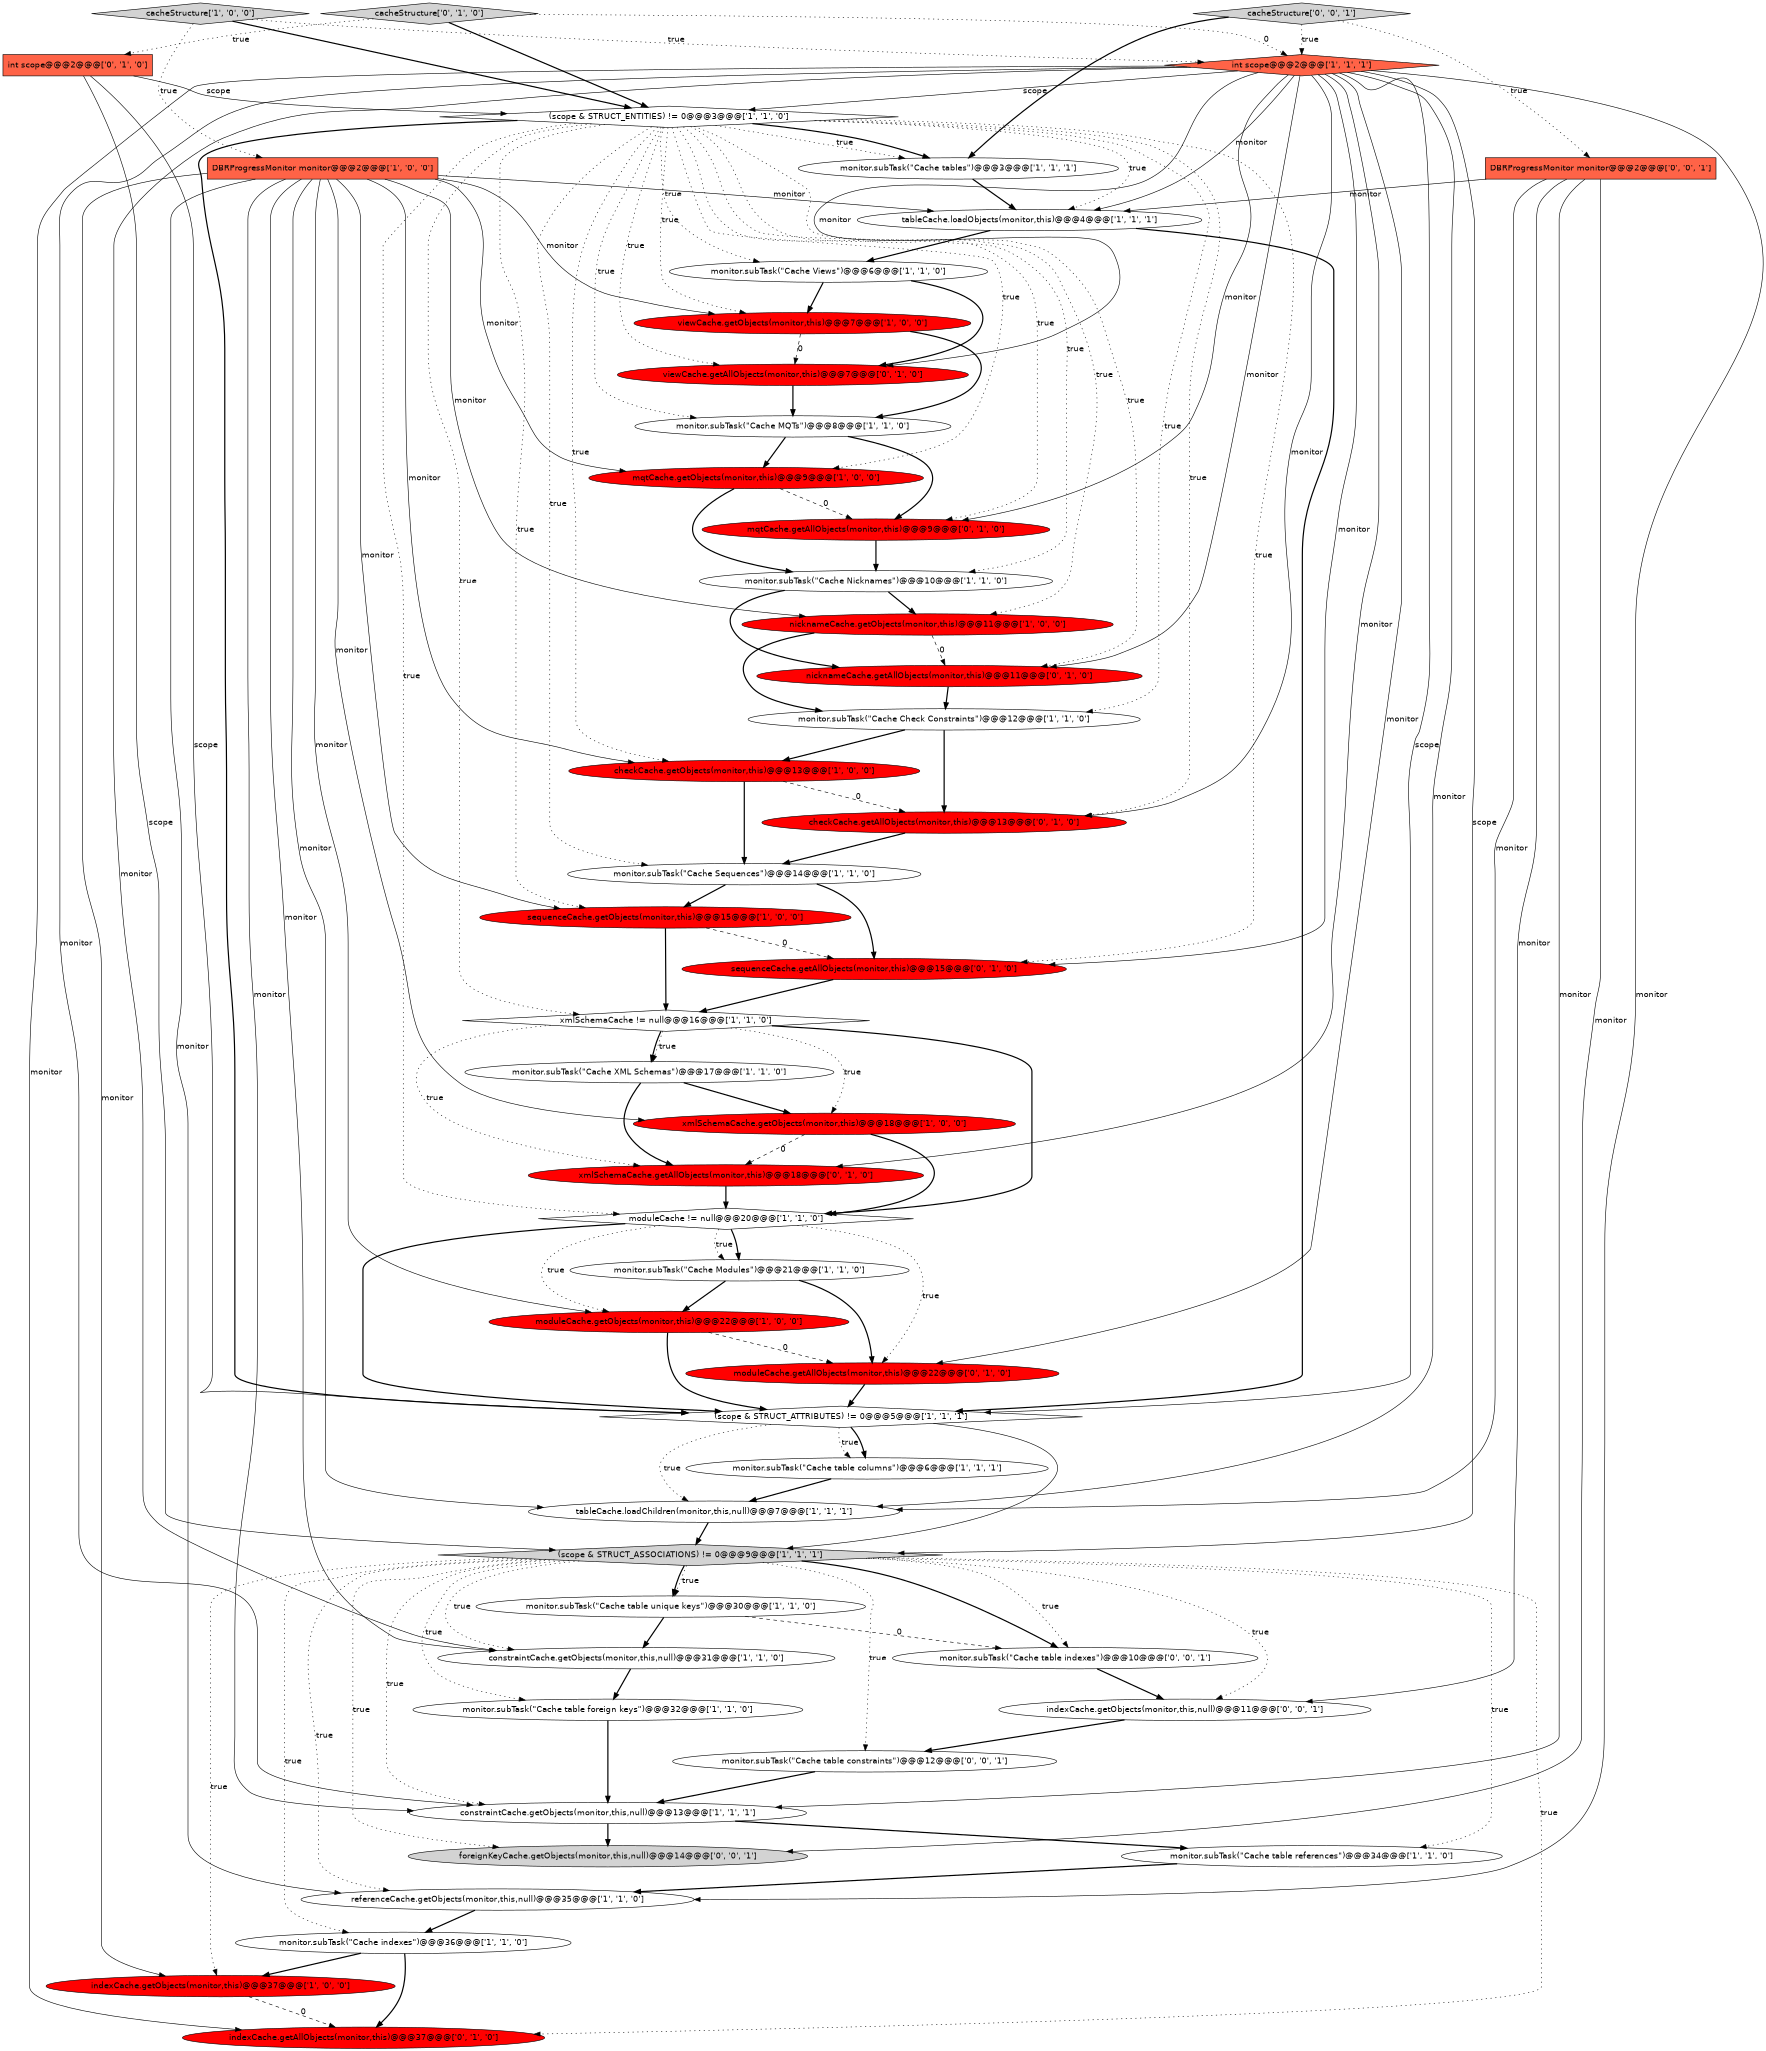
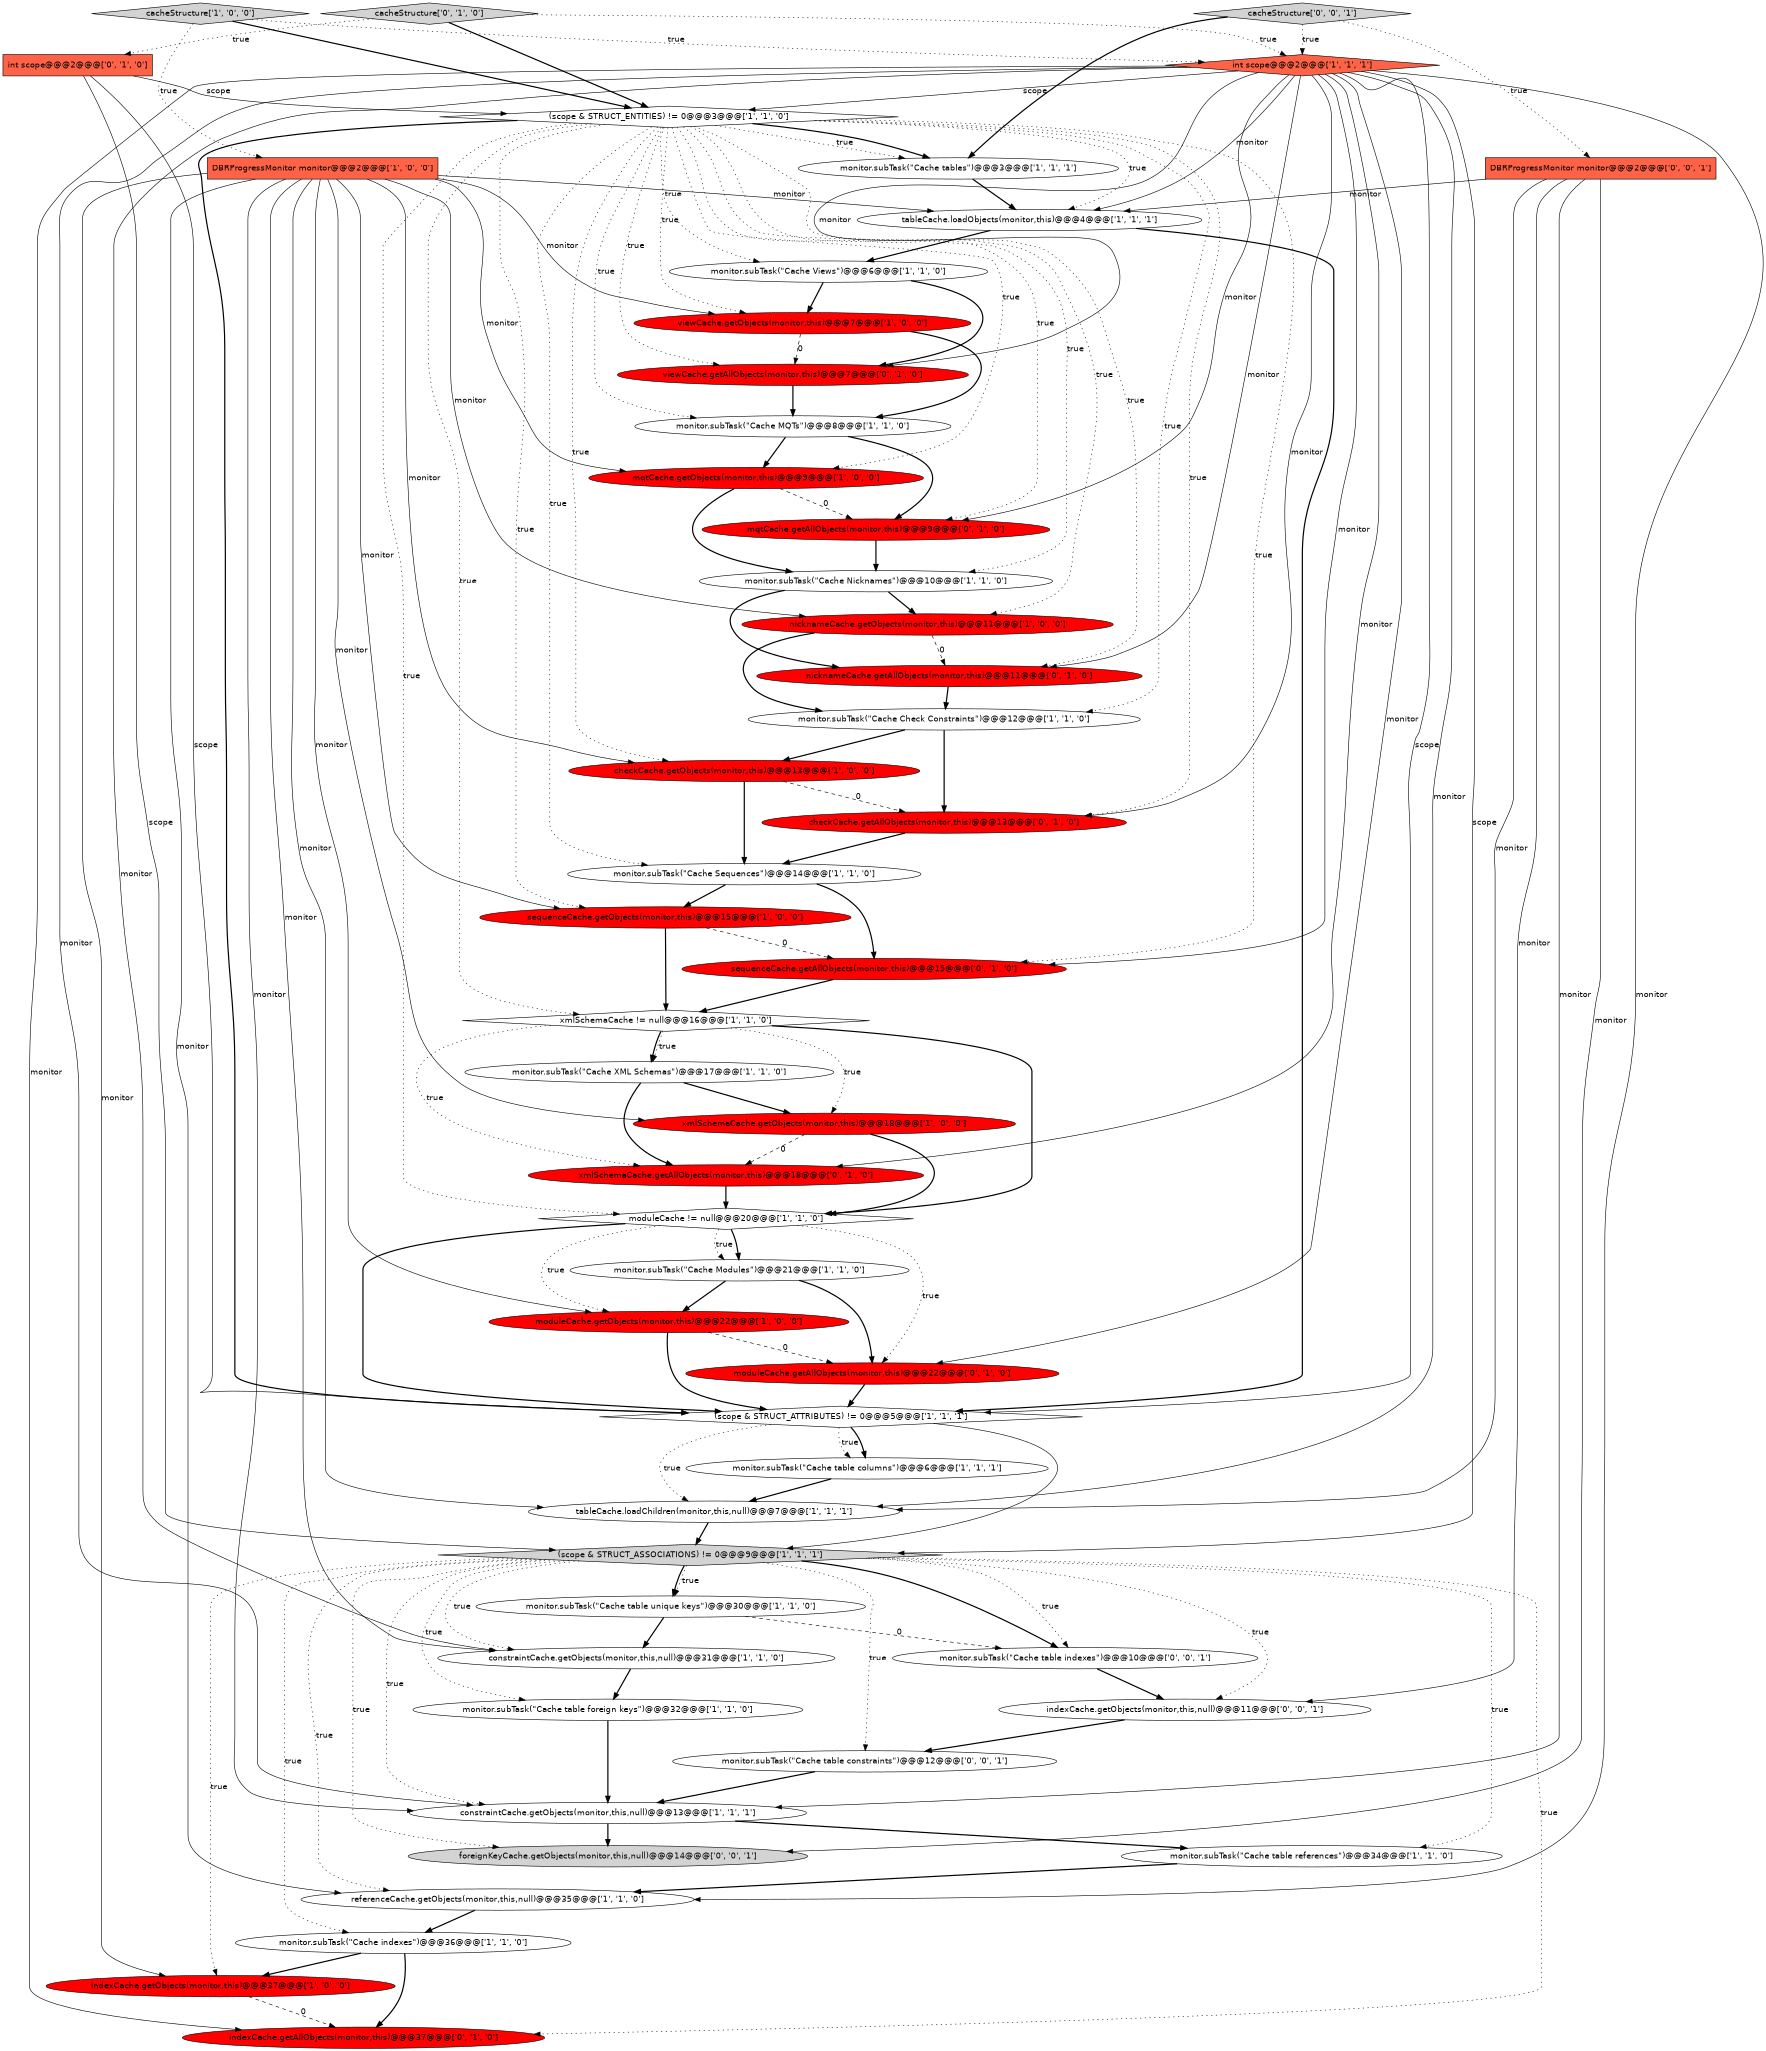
(1267, 39) -> (1268, 39)
